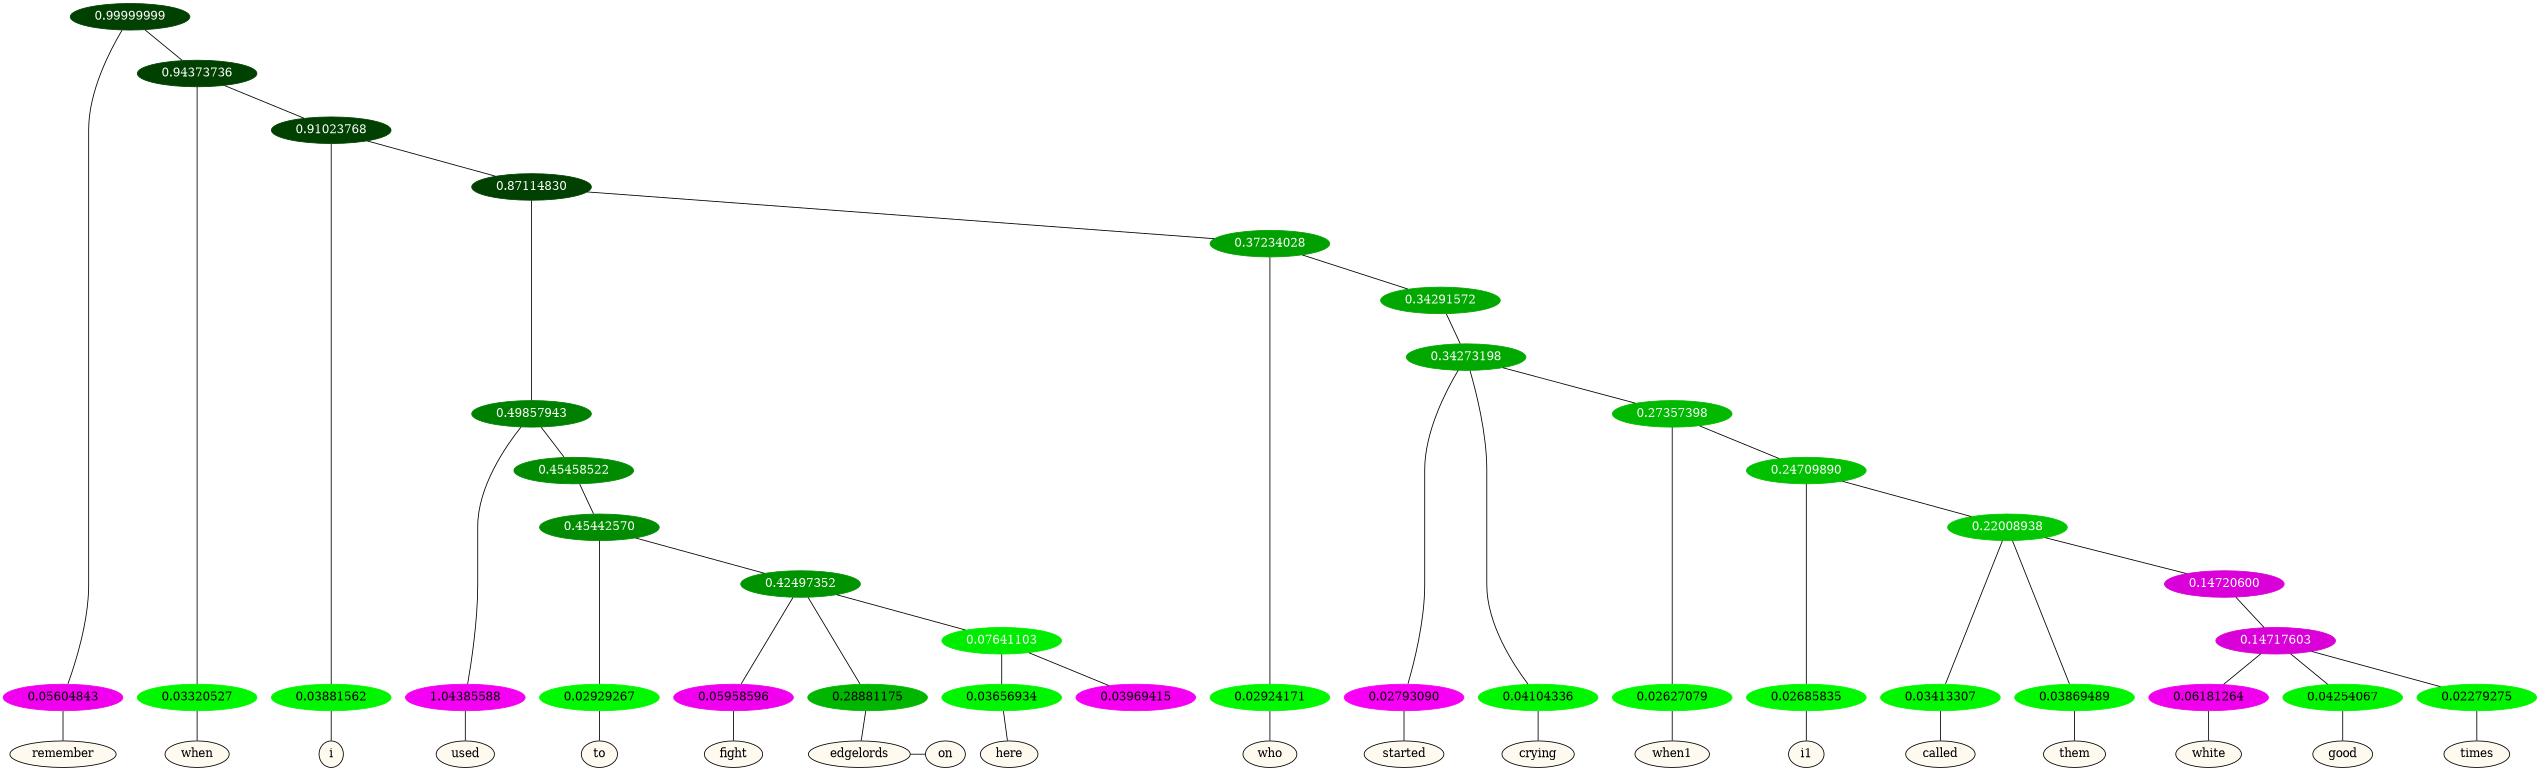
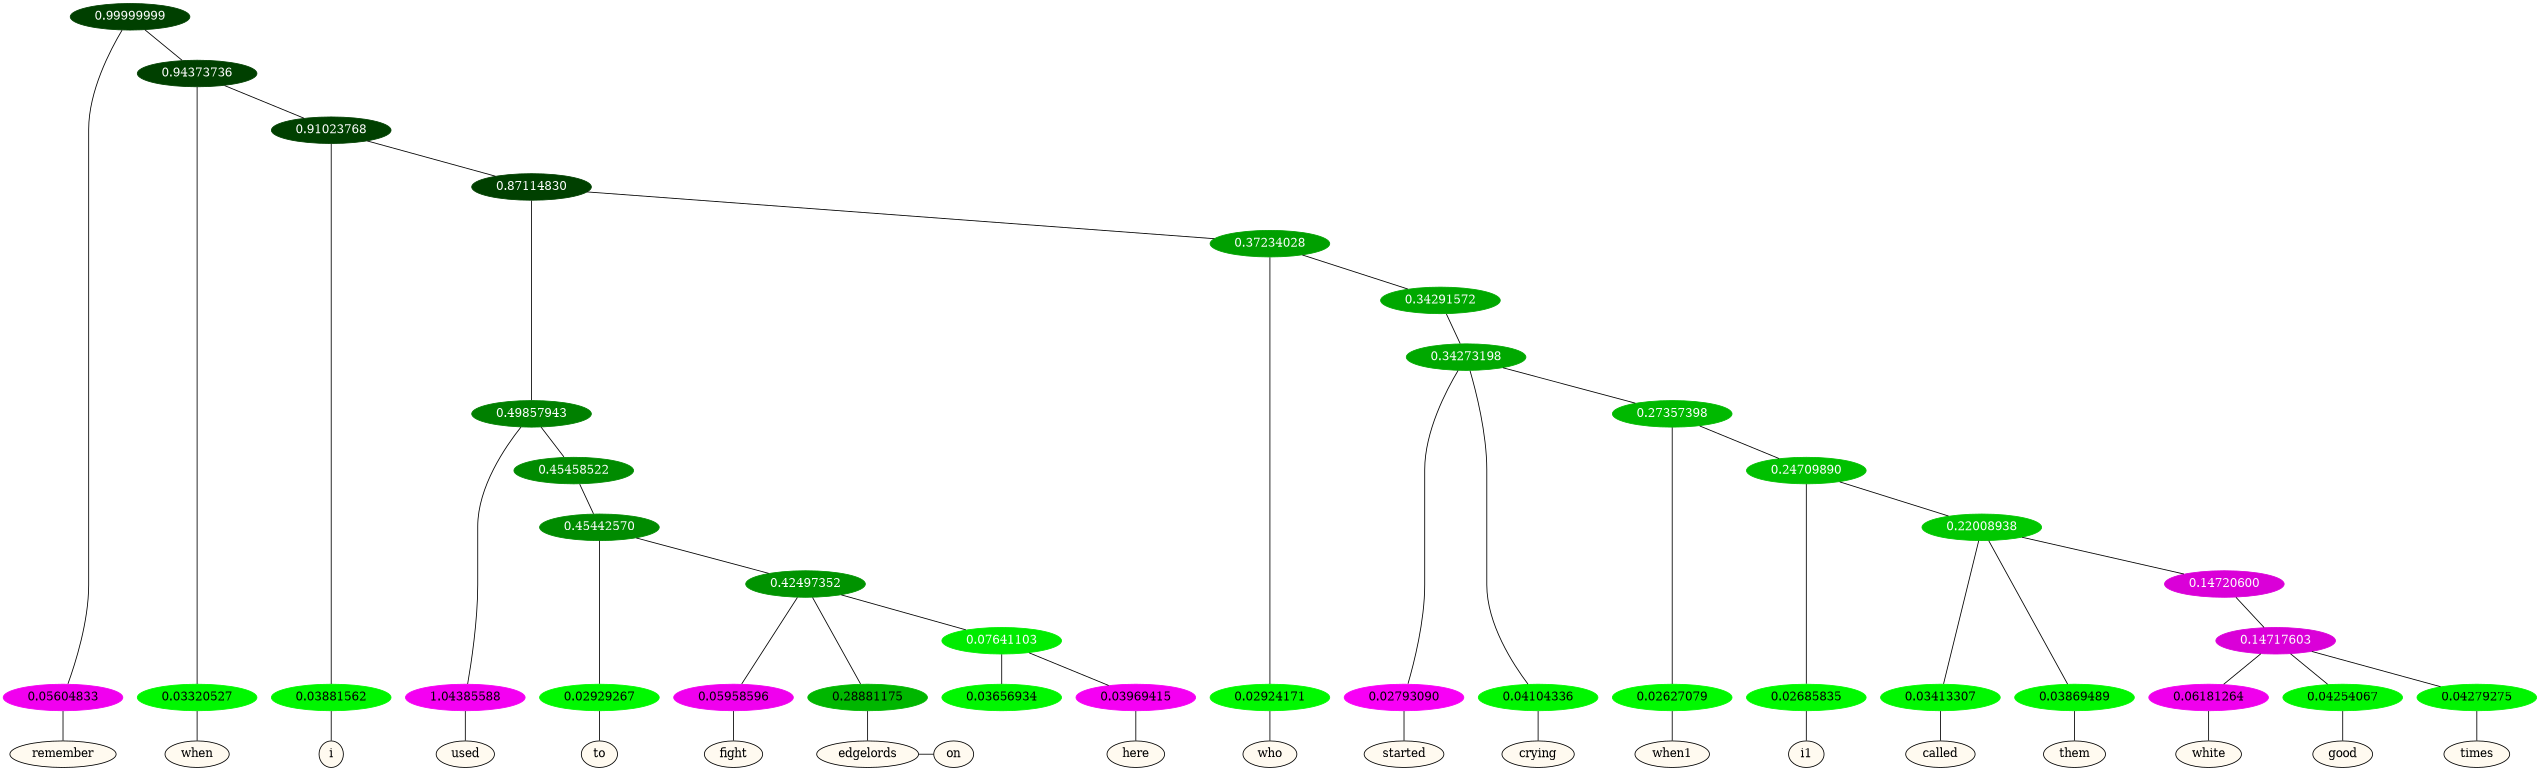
(63, 697) -> (63, 697)
(2477, 697) -> (2477, 697)
(1005, 726) -> (1136, 726)
